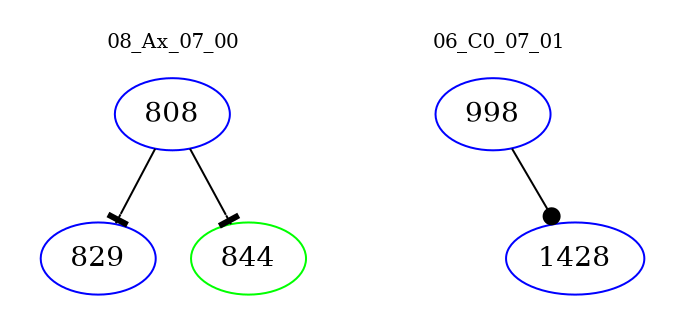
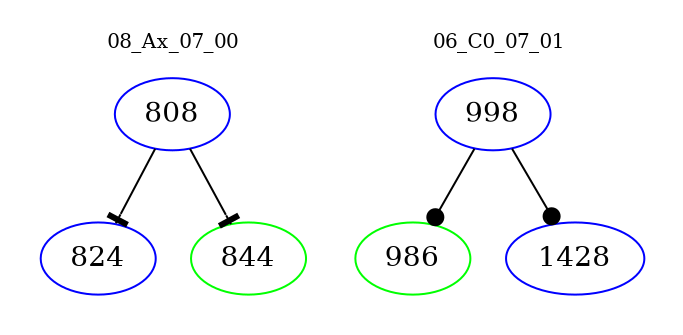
(98, 259) -> (98, 259)
none -> (413, 259)
